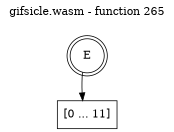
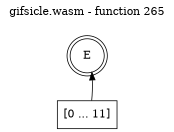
(82, 82) -> (92, 90)
